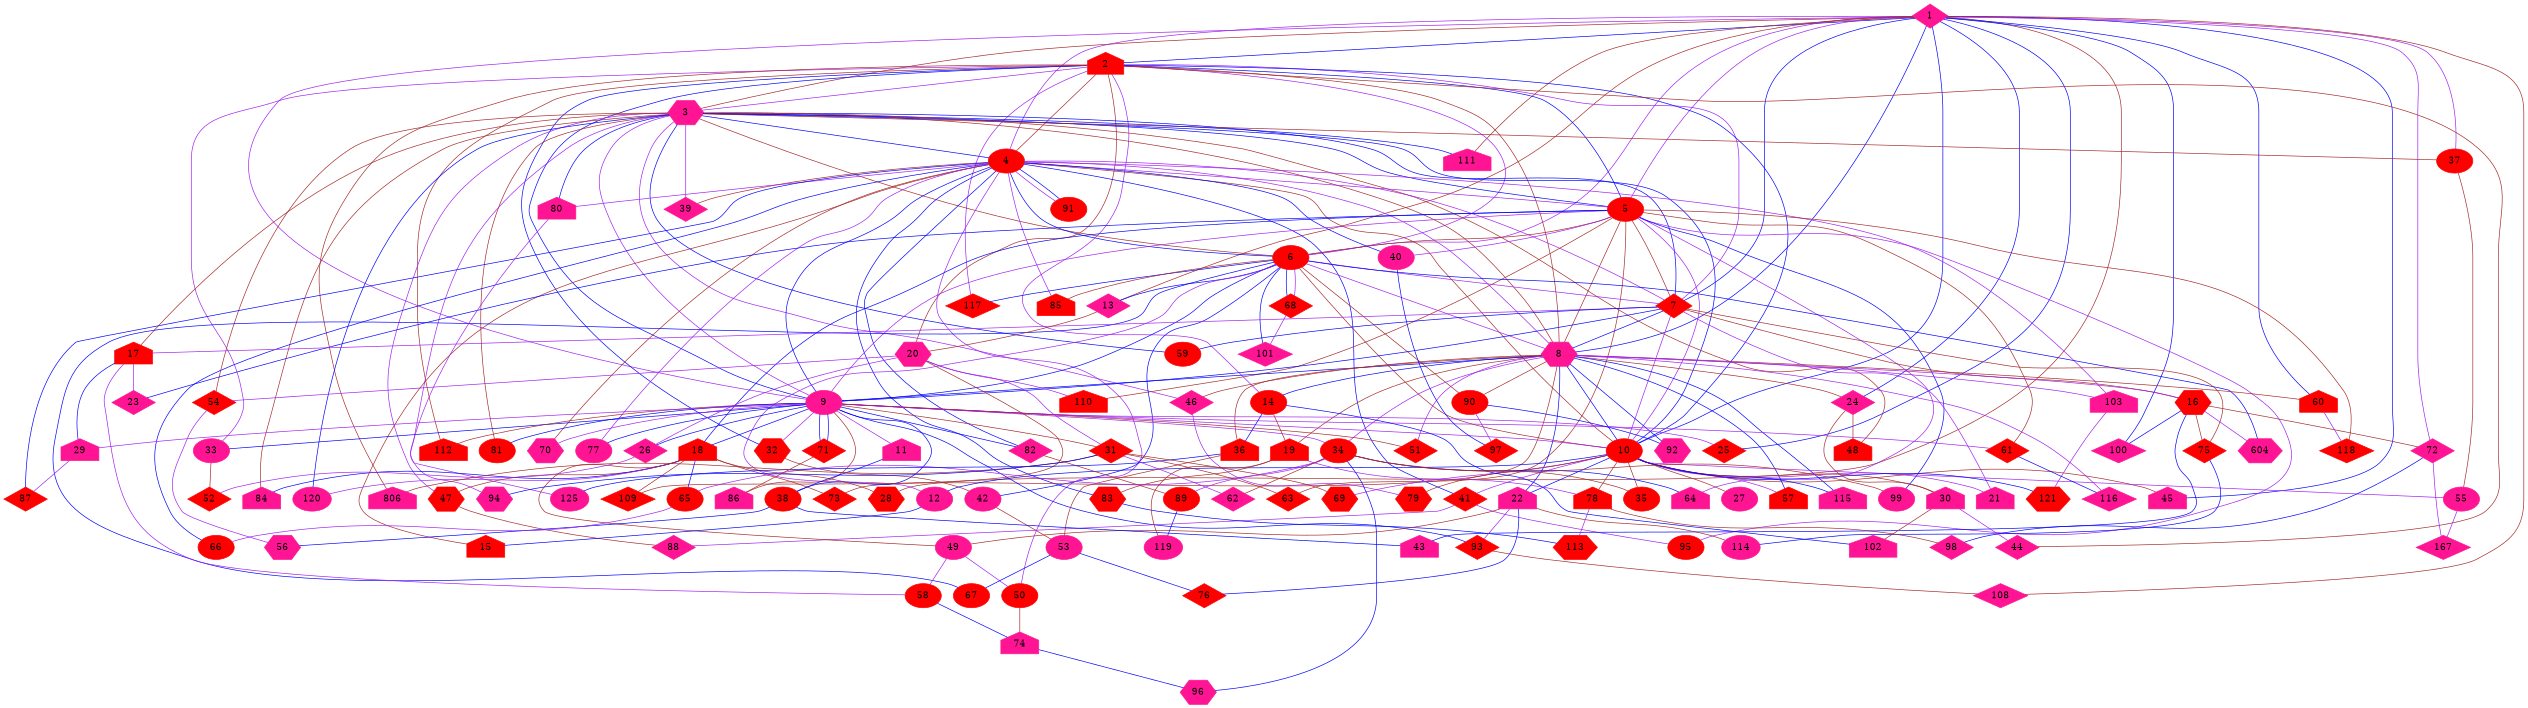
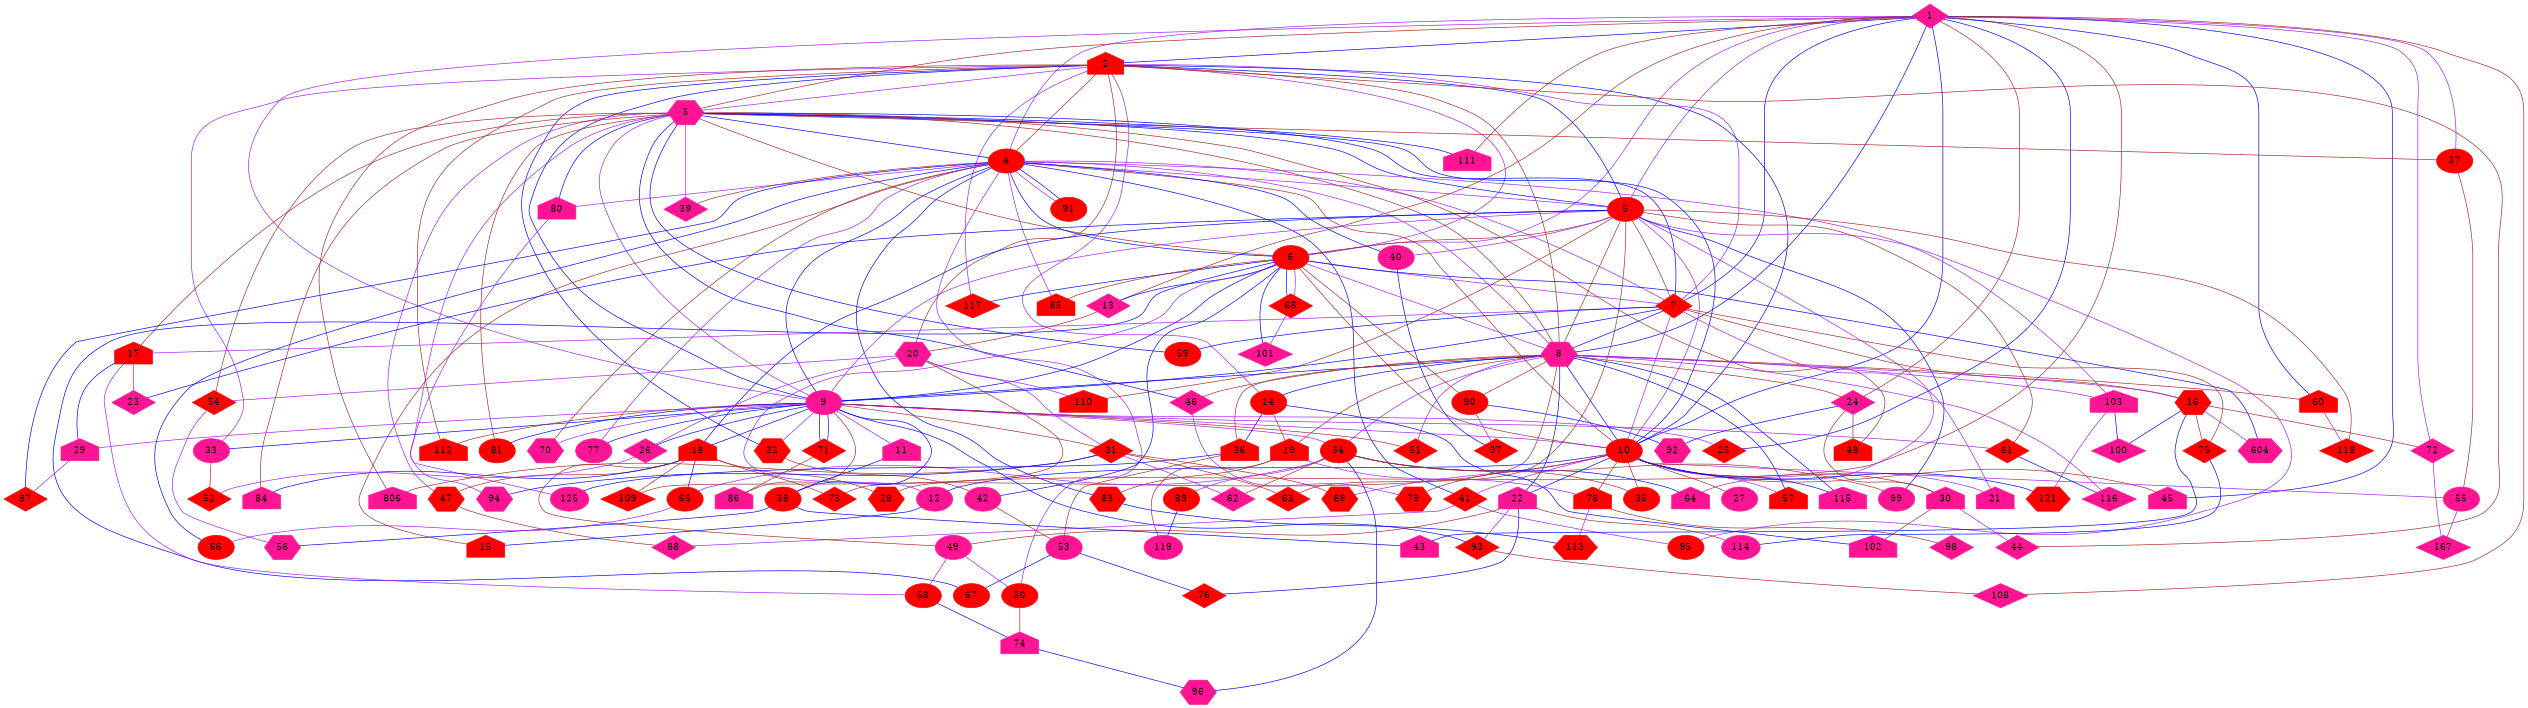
(2174, 149) -> (2116, 426)
(2017, 225) -> (2017, 225)
(841, 327) -> (841, 327)
(1616, 403) -> (1761, 422)
(1031, 451) -> none
(312, 499) -> none
(2200, 528) -> none
